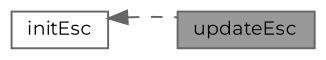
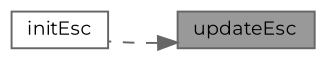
(153, 17) -> (133, 43)
